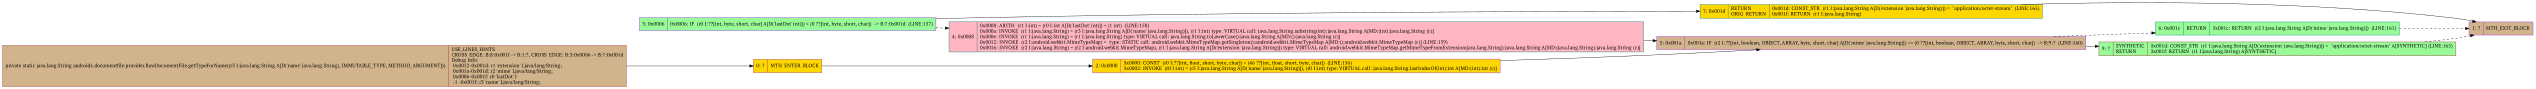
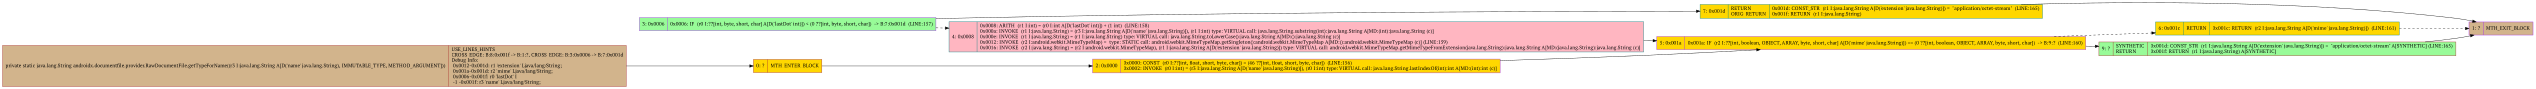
(2277, 28) -> (2277, 28)
(2448, 39) -> (2448, 39)
(1871, 43) -> (1871, 43)
